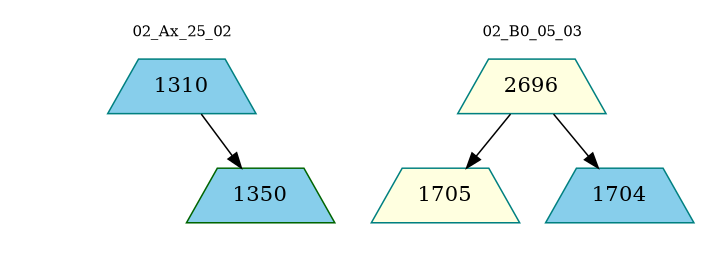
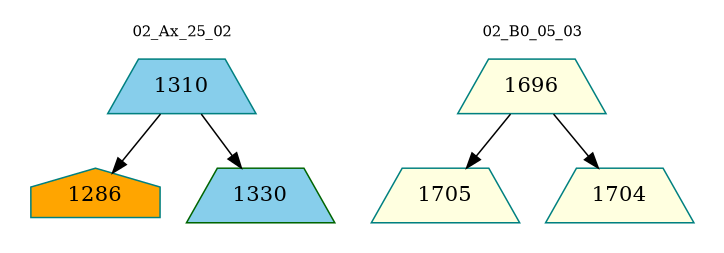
(532, 86) -> (532, 86)
none -> (95, 195)
(261, 195) -> (261, 195)
(620, 195) -> (620, 195)
